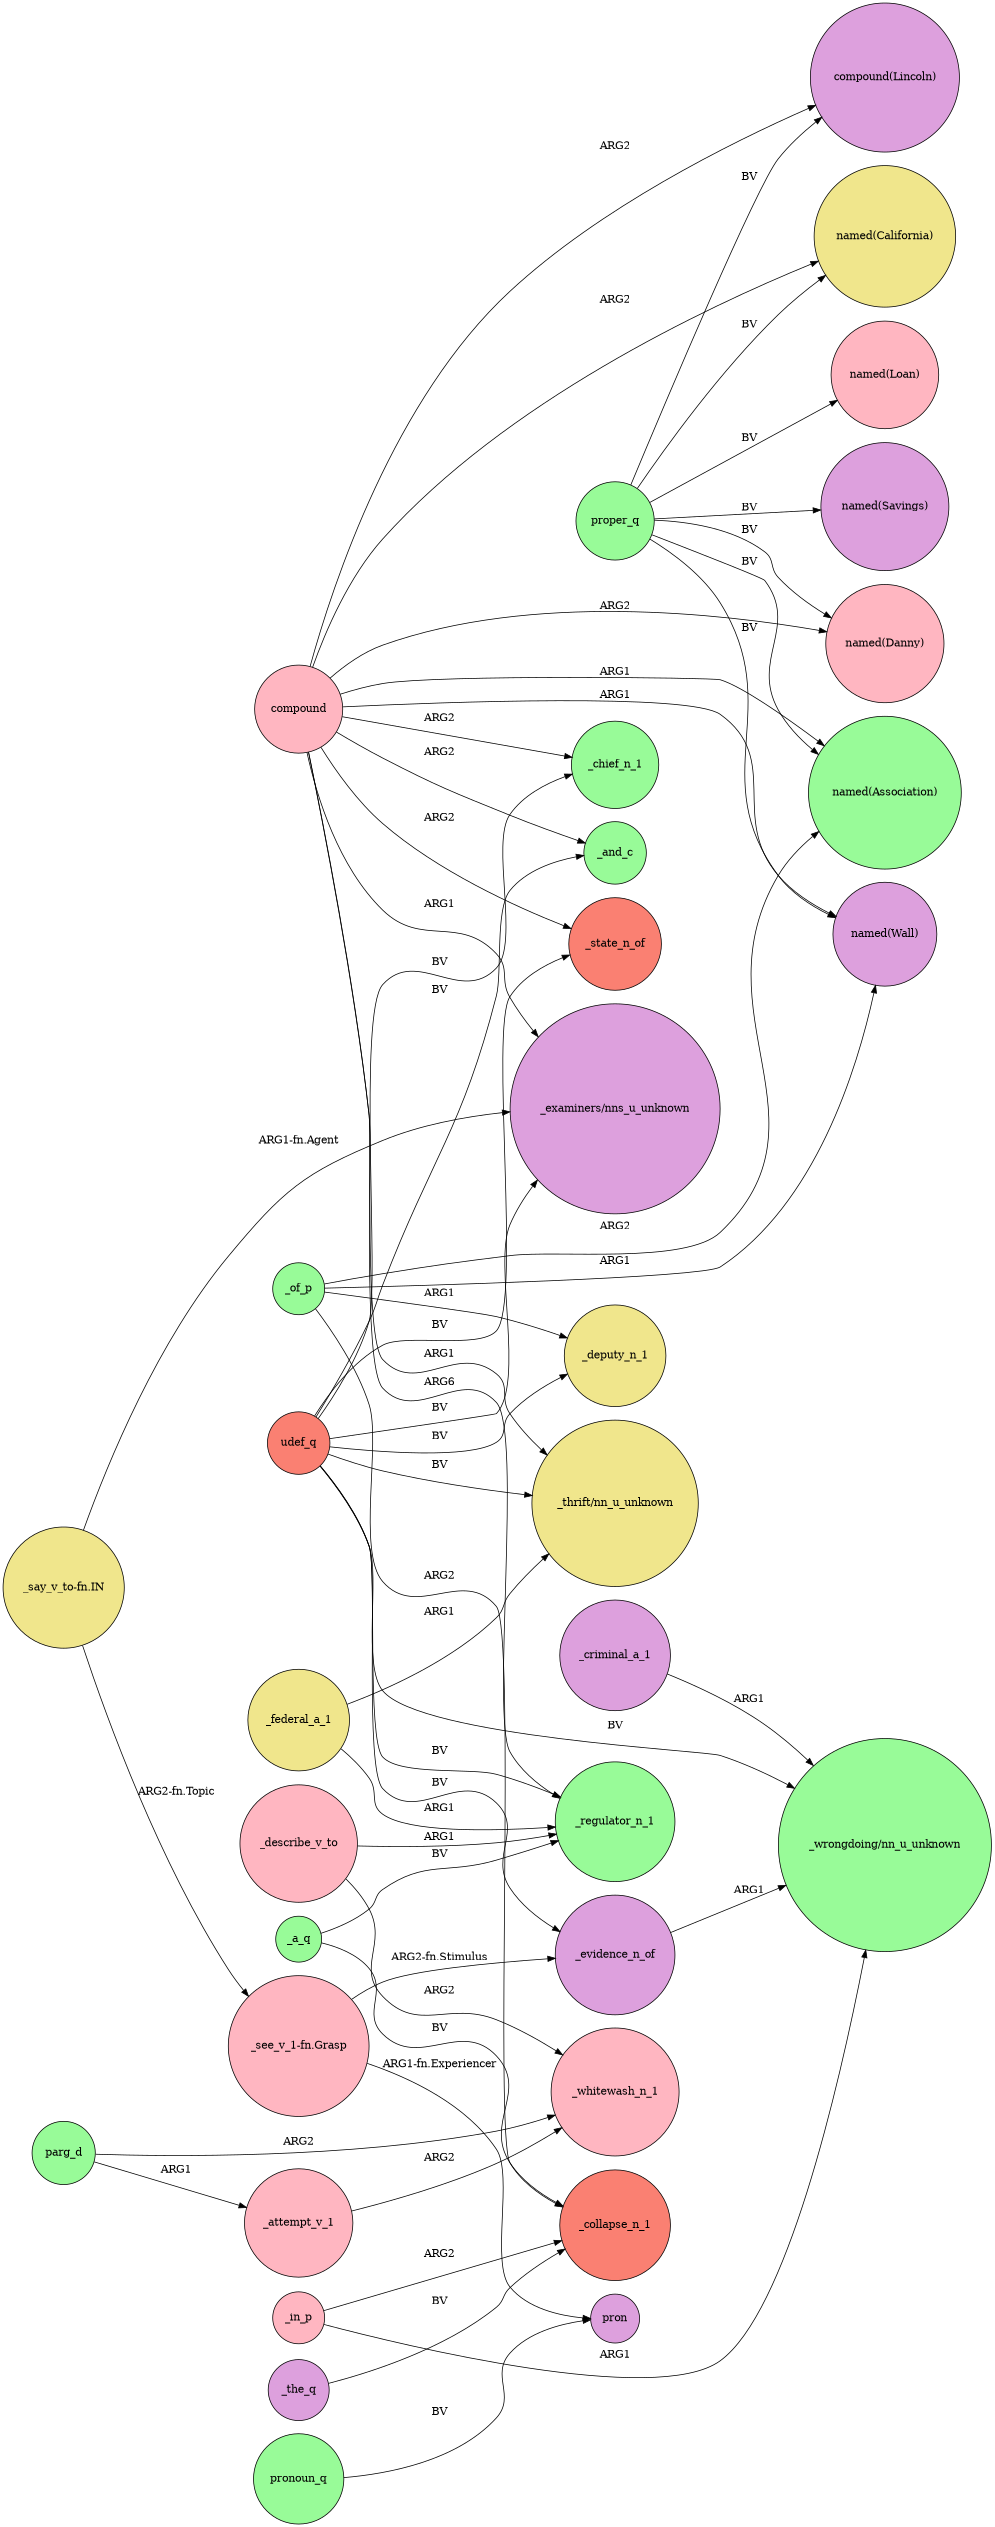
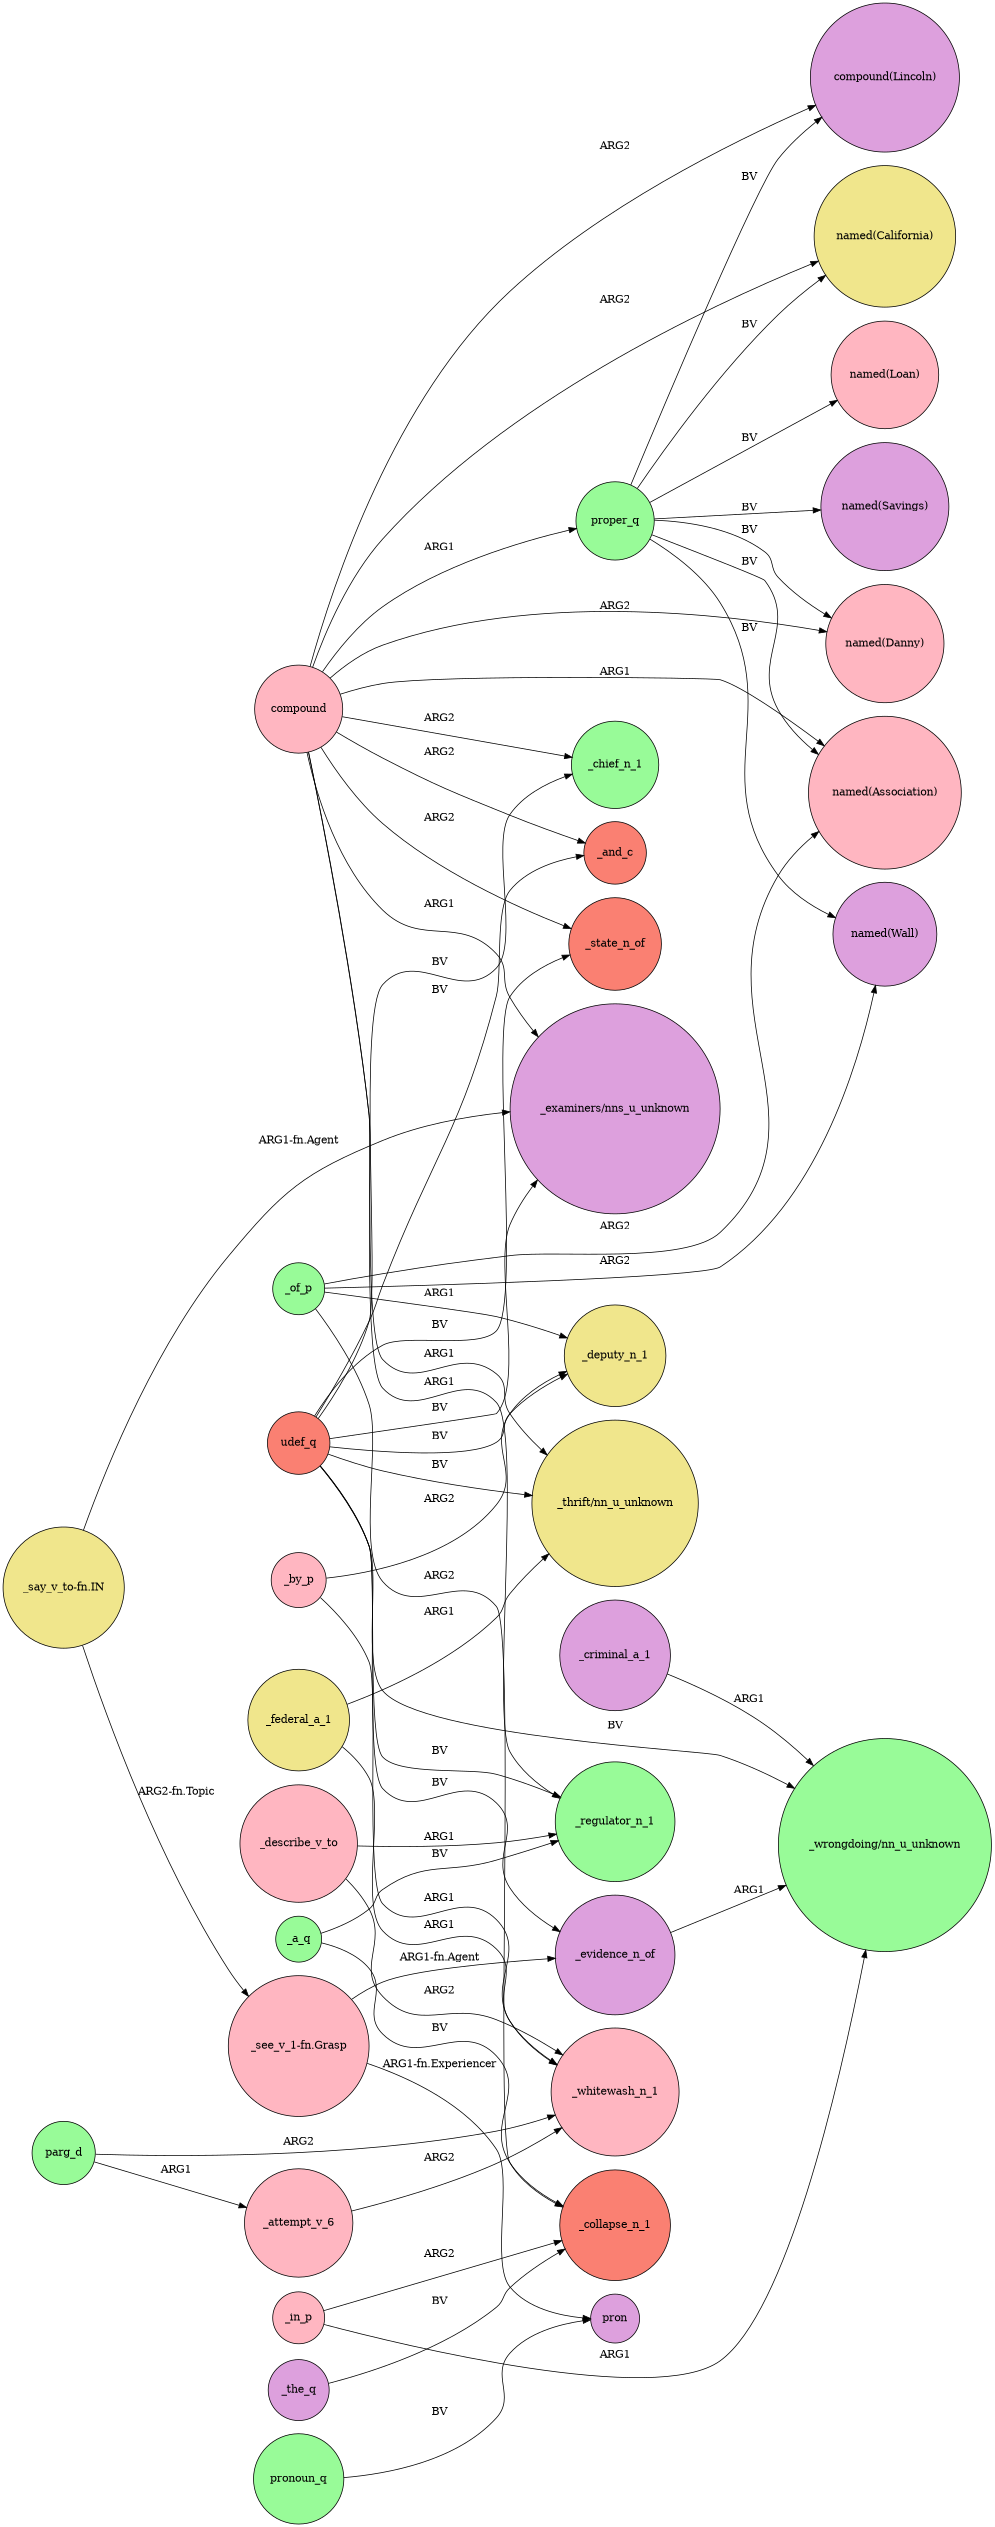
(653, 703) -> (432, 578)
(885, 793) -> (885, 793)
(615, 853) -> (615, 853)
(615, 1261) -> (615, 1261)
(440, 1382) -> (440, 1382)
none -> (299, 1580)
(424, 1826) -> (408, 1944)
(440, 1958) -> (440, 1958)
(299, 2223) -> (299, 2223)
